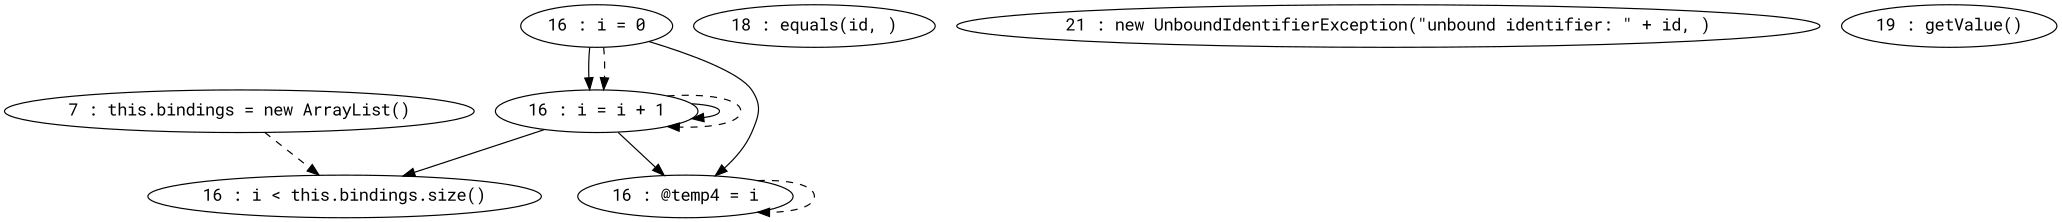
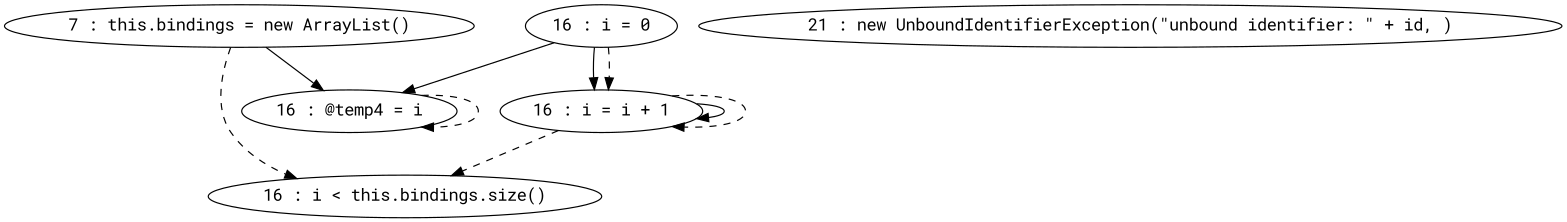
(814, 26) -> none
(1949, 26) -> none
(637, 150) -> (290, 65)
(479, 151) -> (510, 151)
